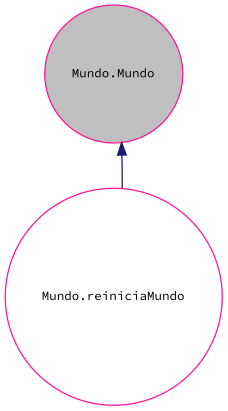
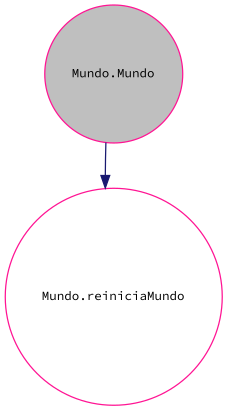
(122, 172) -> (106, 159)
